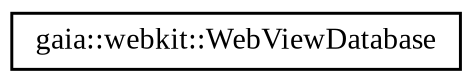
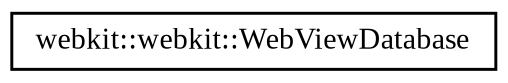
(236, 41) -> (254, 41)
